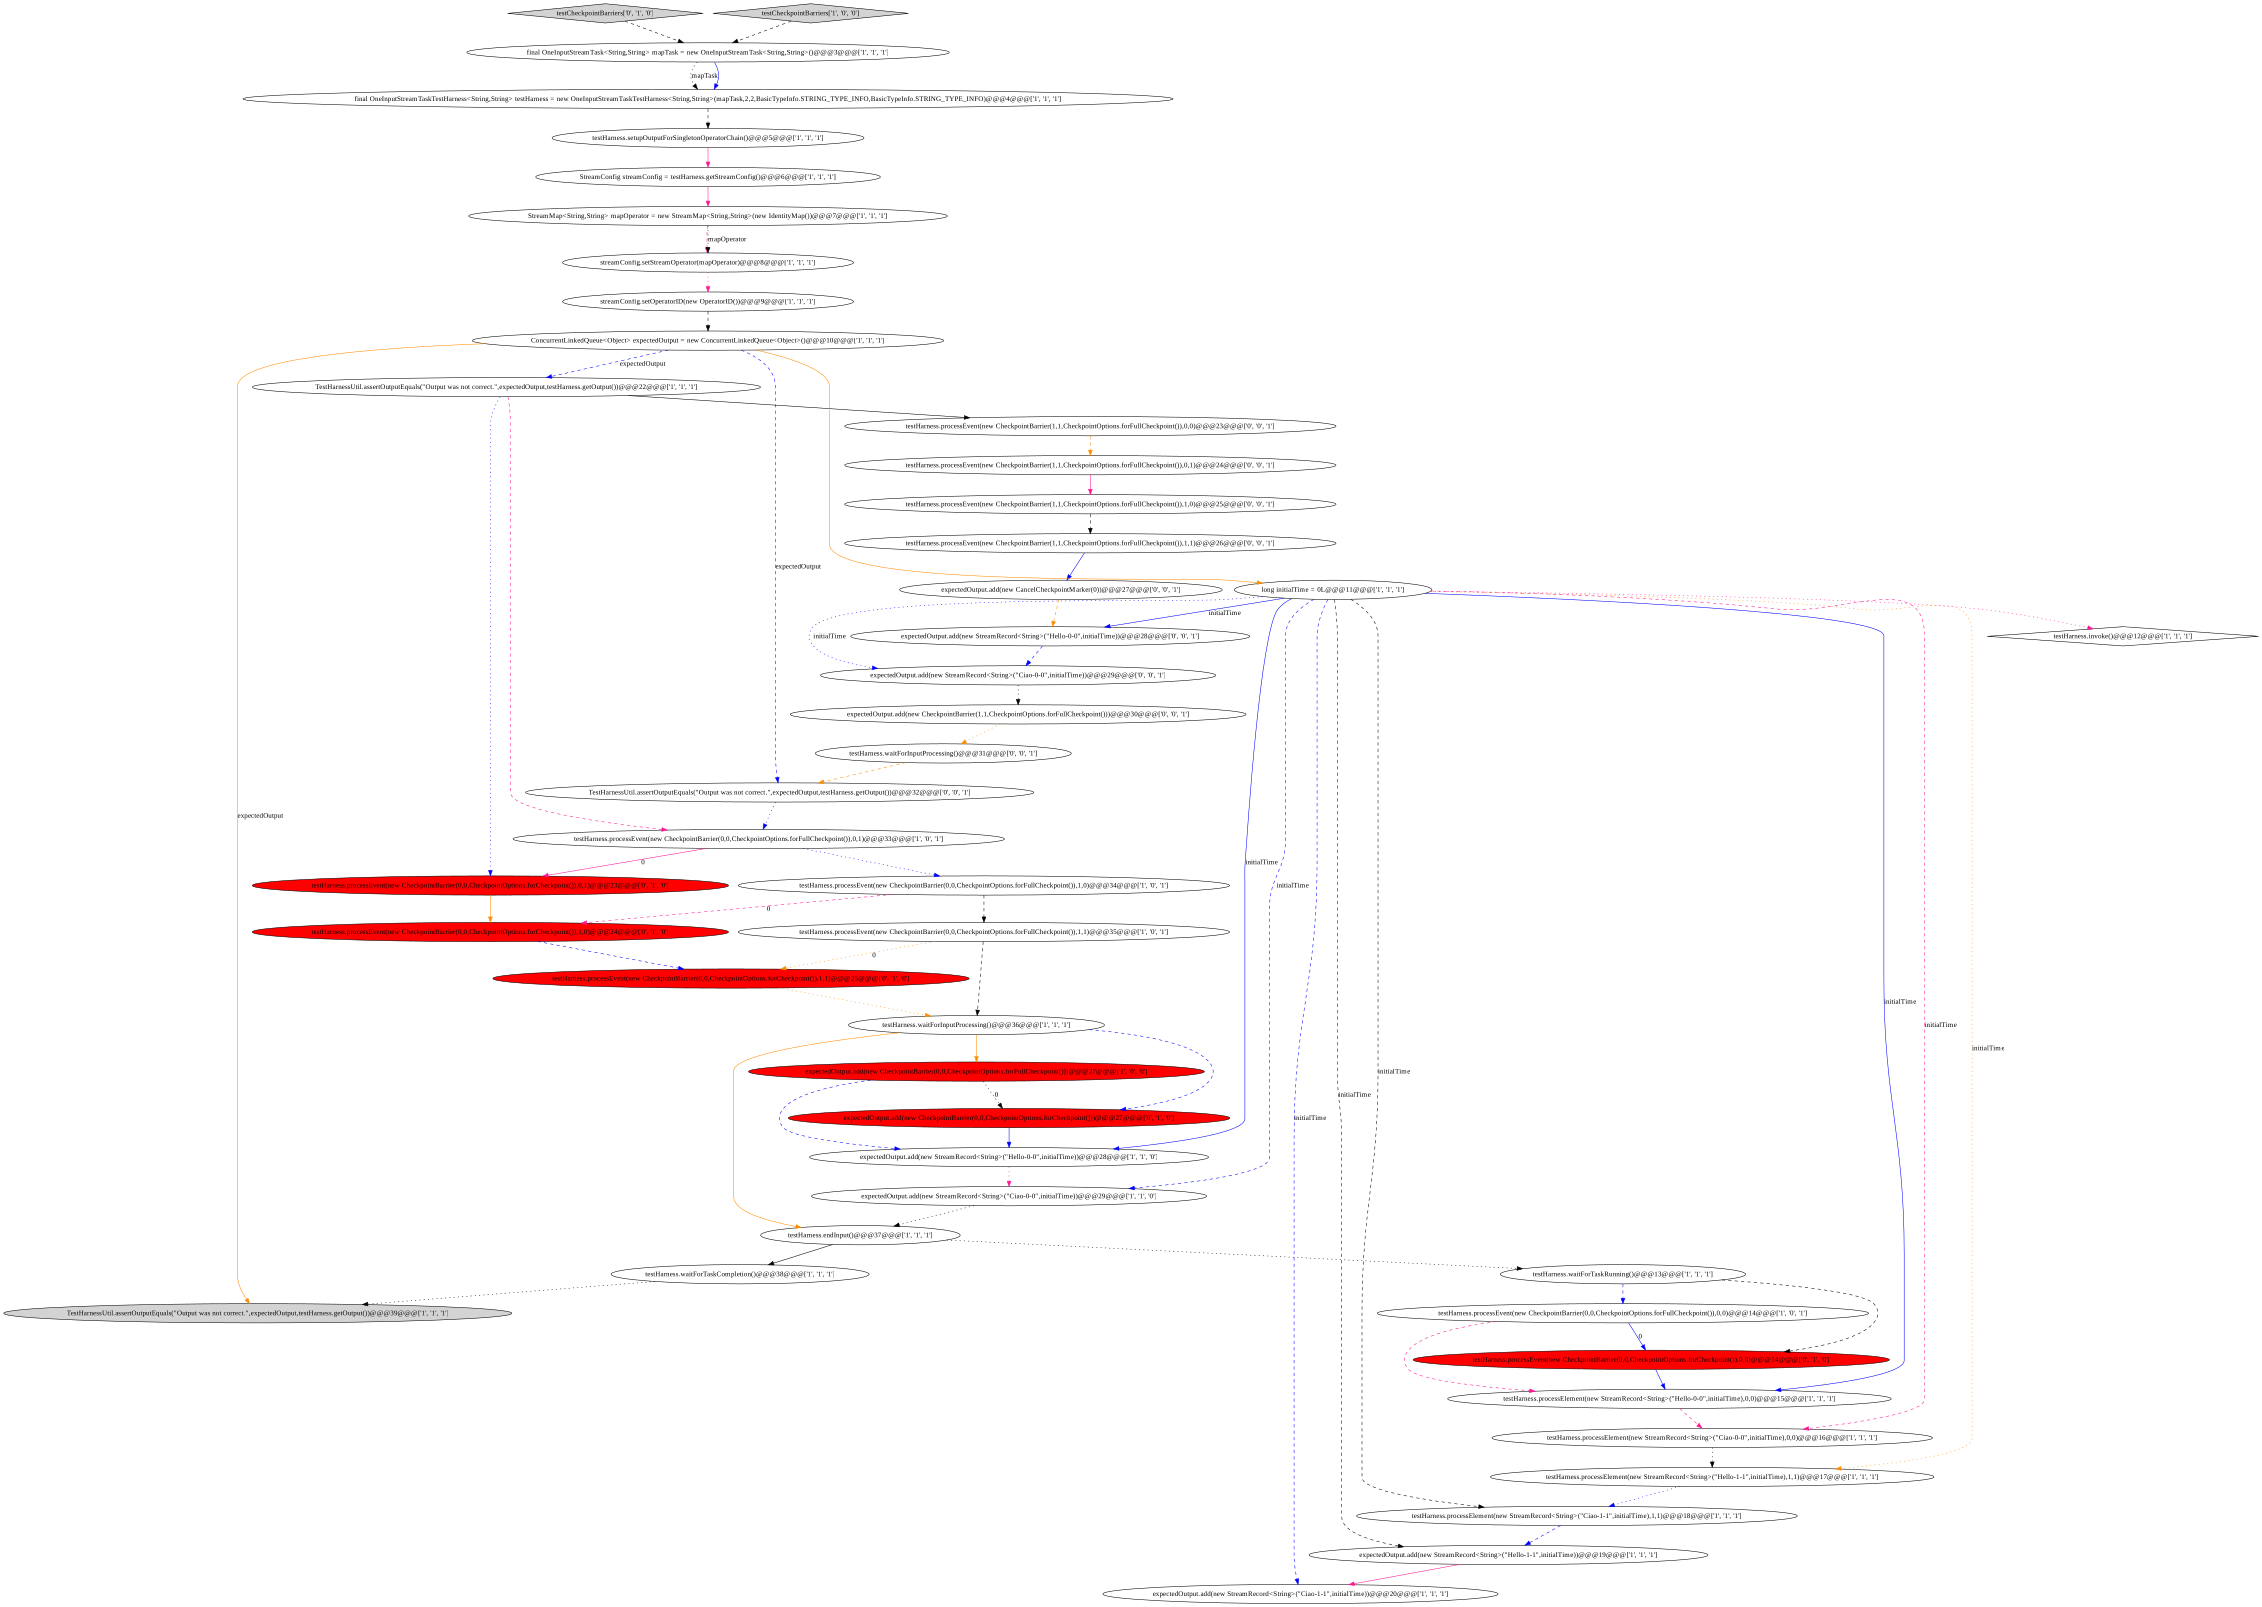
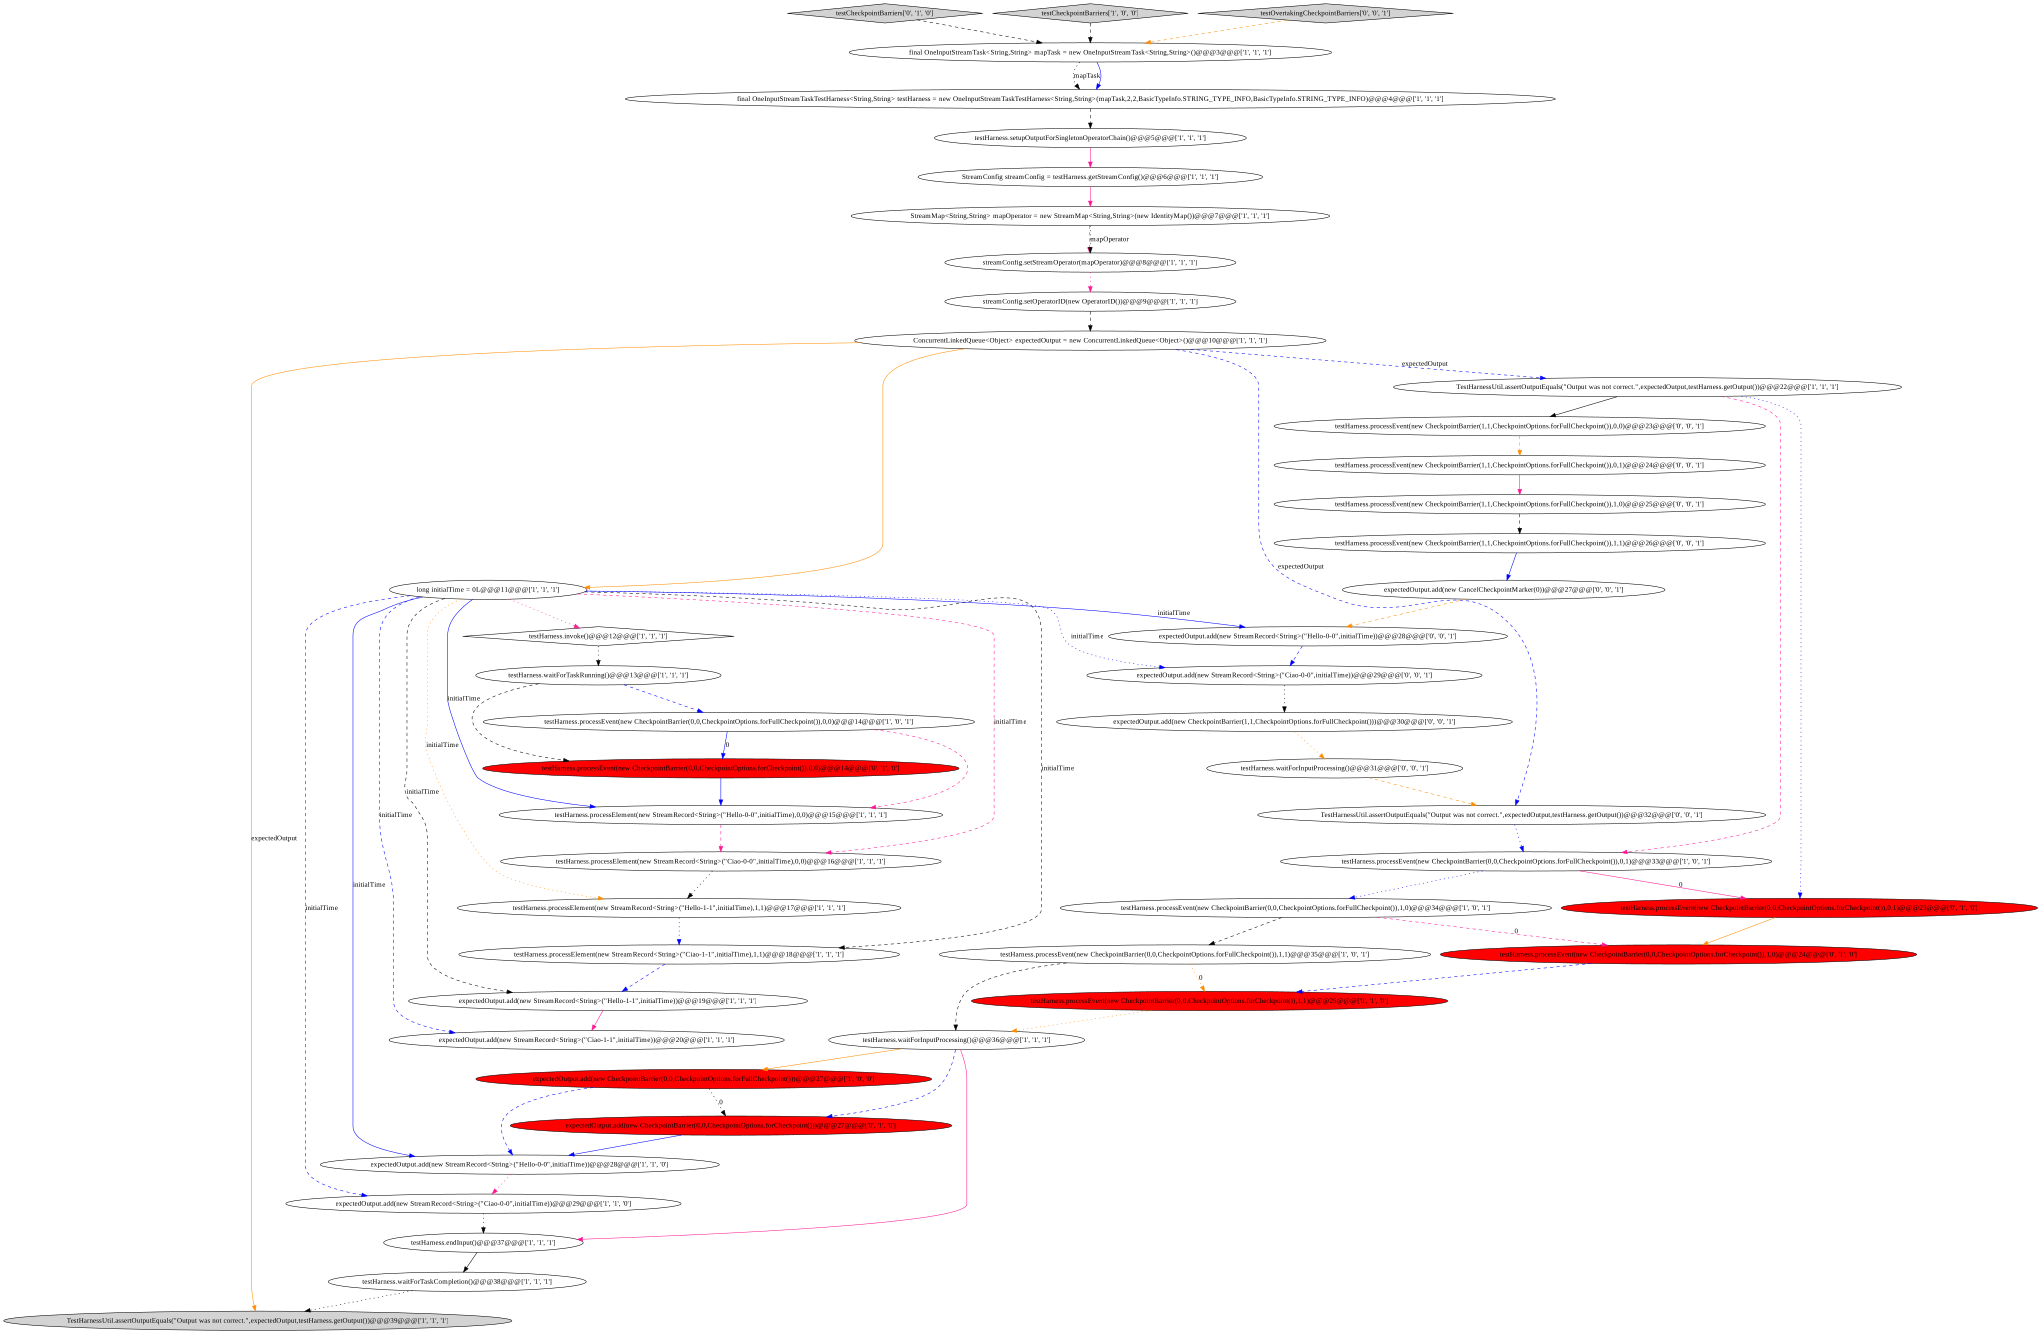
none -> (1326, 13)
(734, 1083) -> (854, 1225)
(1232, 1254) -> (598, 653)
